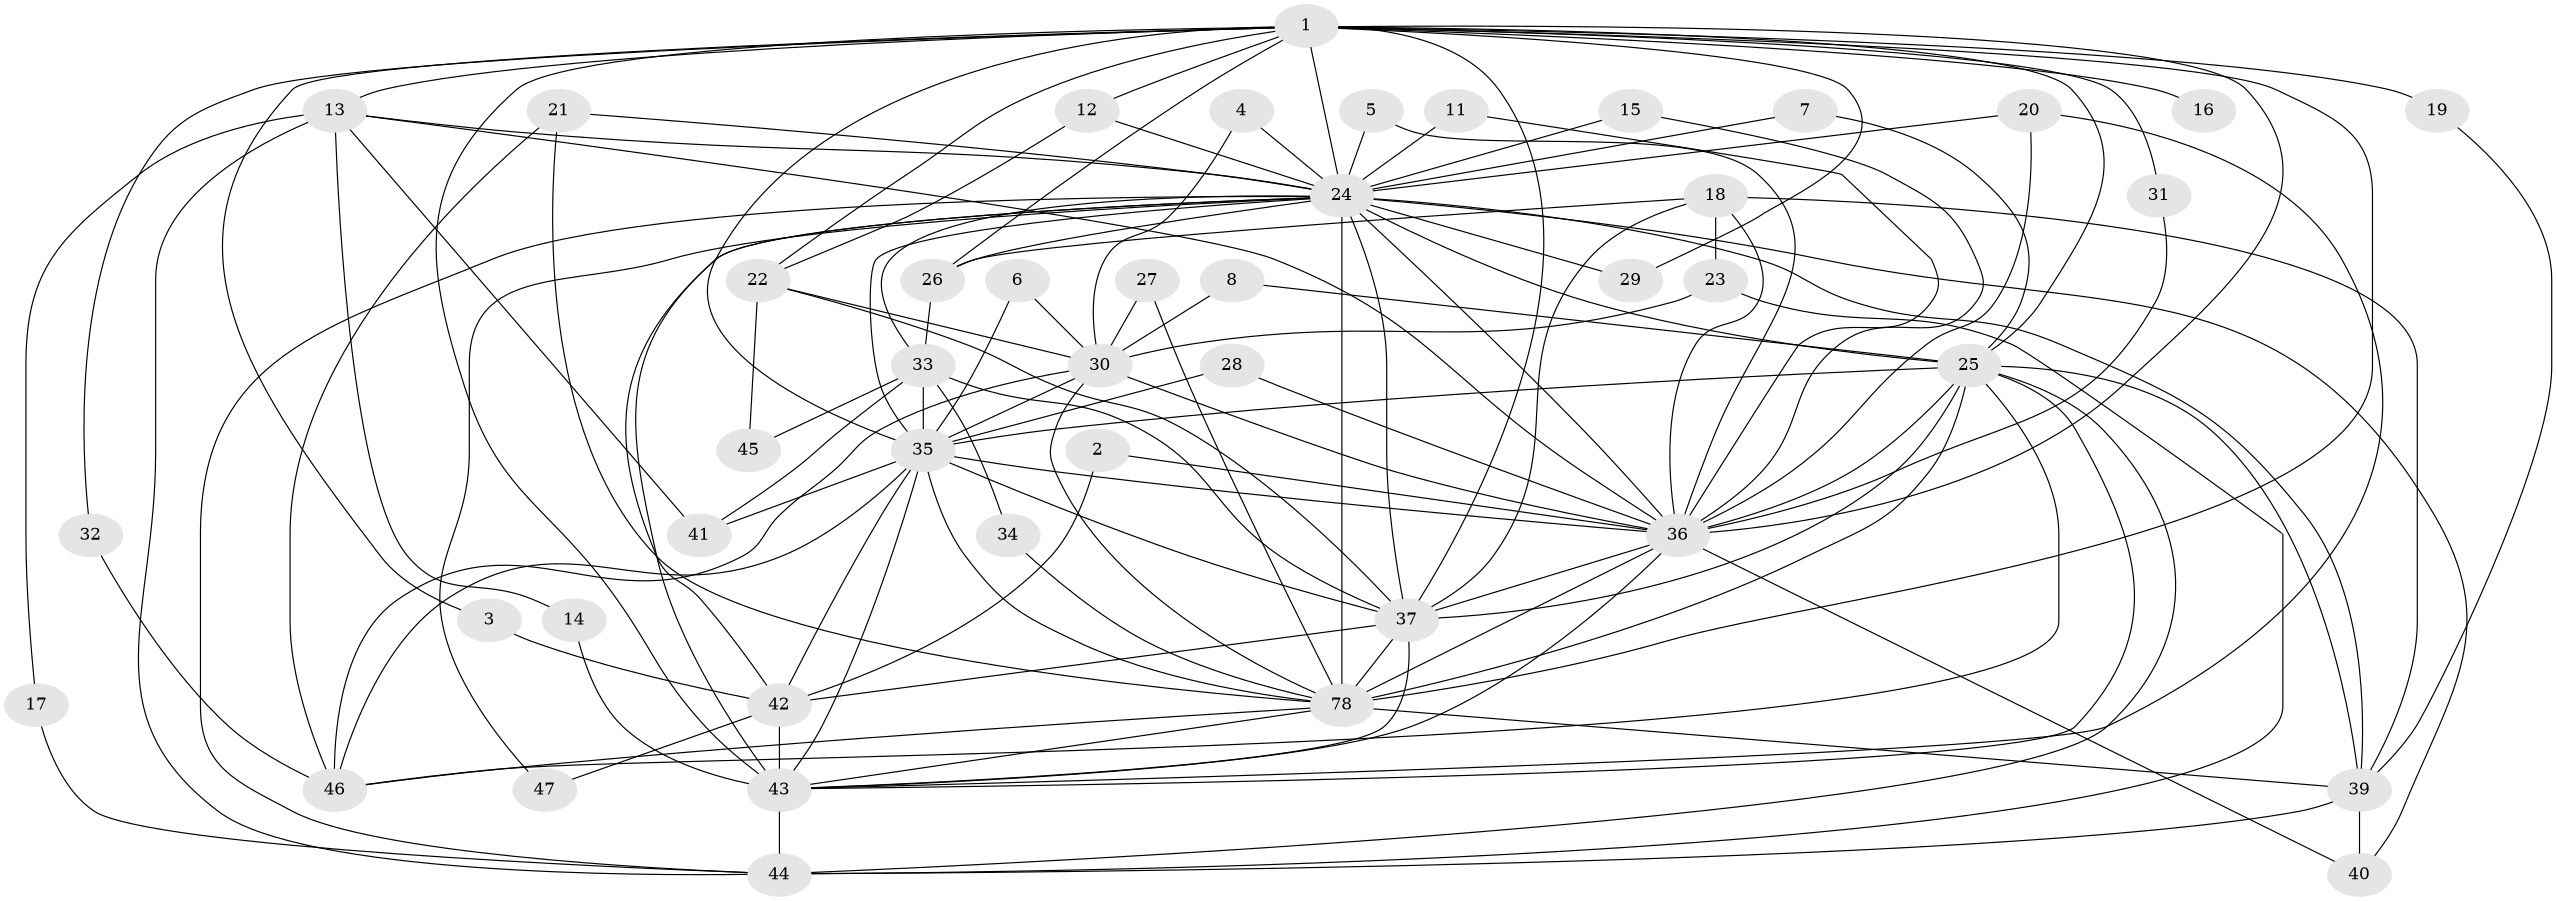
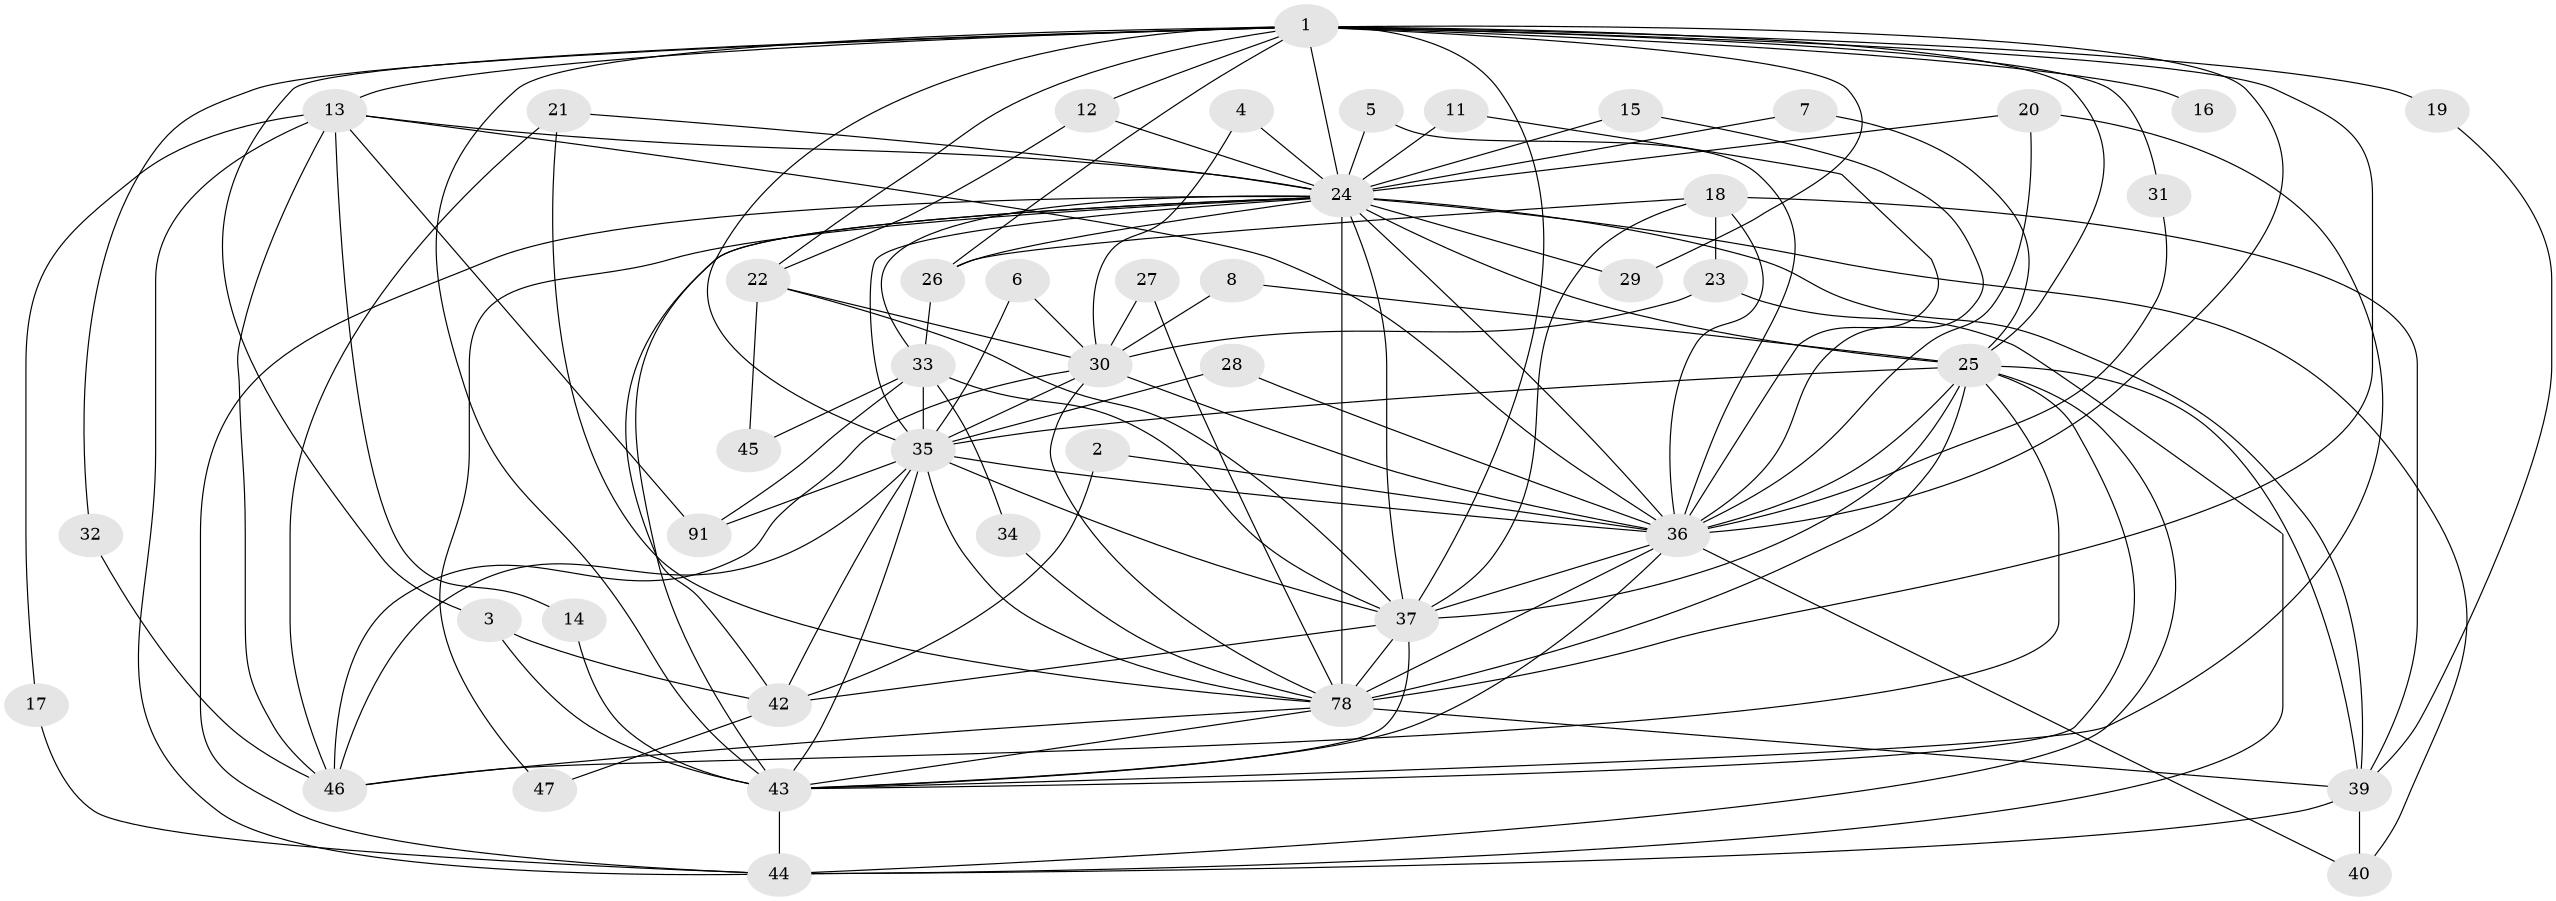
none -> (242, 454)
(699, 535) -> (699, 535)
(779, 752) -> (610, 738)
